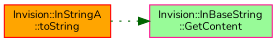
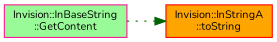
(125, 21) -> (141, 21)
